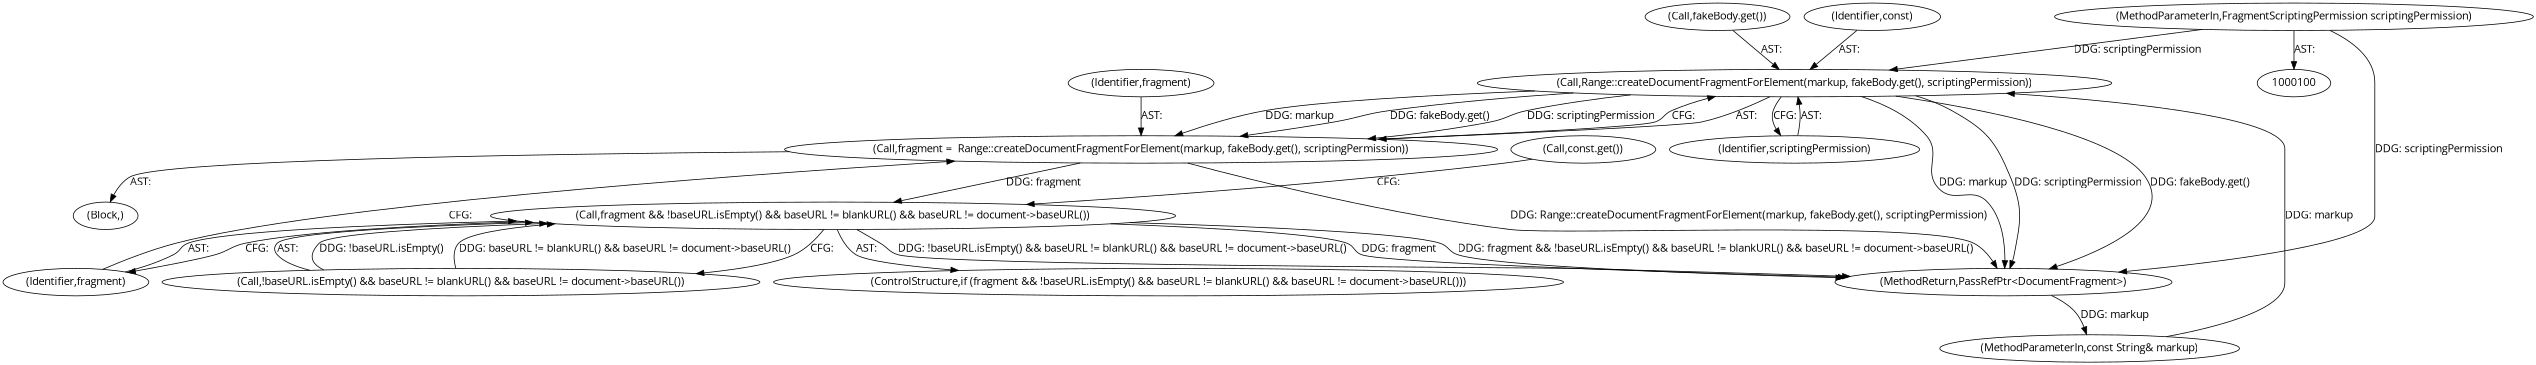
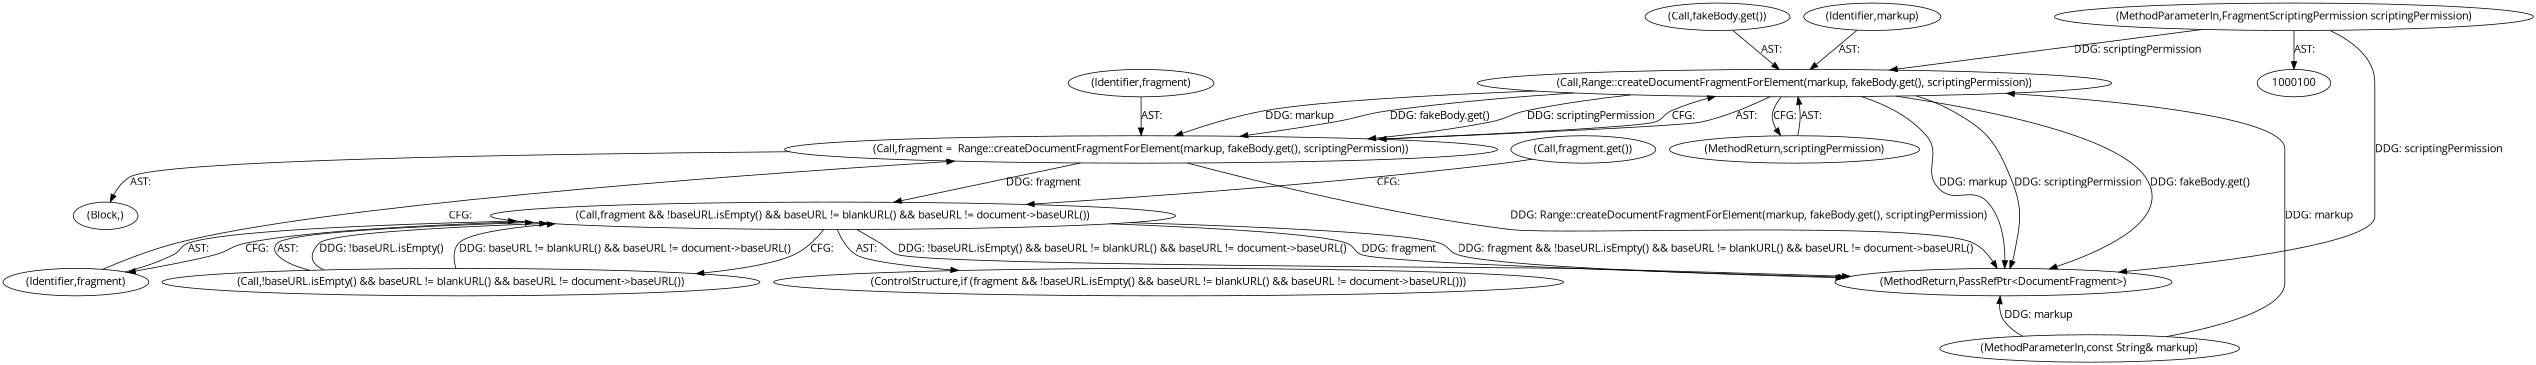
(1872, 17) -> (1872, 17)
(1583, 149) -> (1583, 149)
(1795, 149) -> (1795, 149)
(2071, 308) -> (2006, 323)
